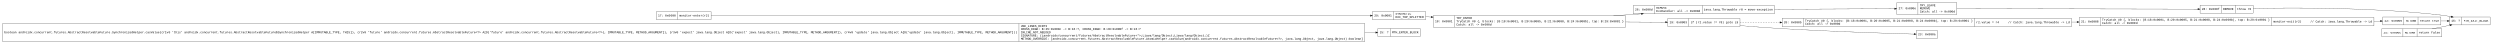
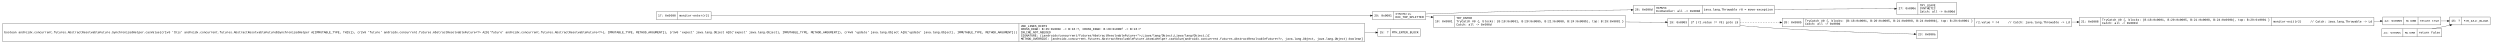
(1925, 8) -> (1928, 8)
(2227, 9) -> none
(1627, 15) -> (1528, 11)
